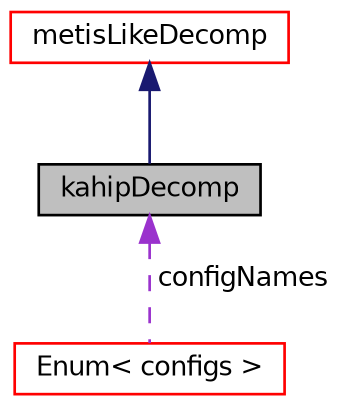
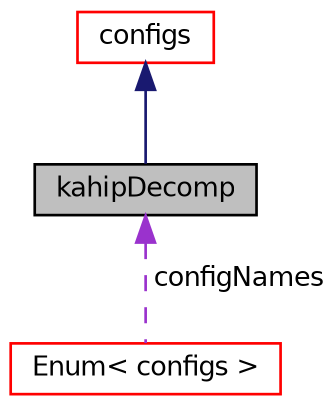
(150, 37) -> (146, 37)
